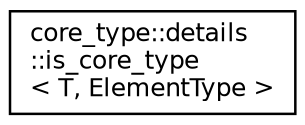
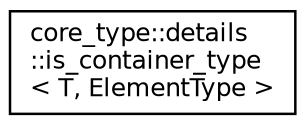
(153, 63) -> (153, 63)
